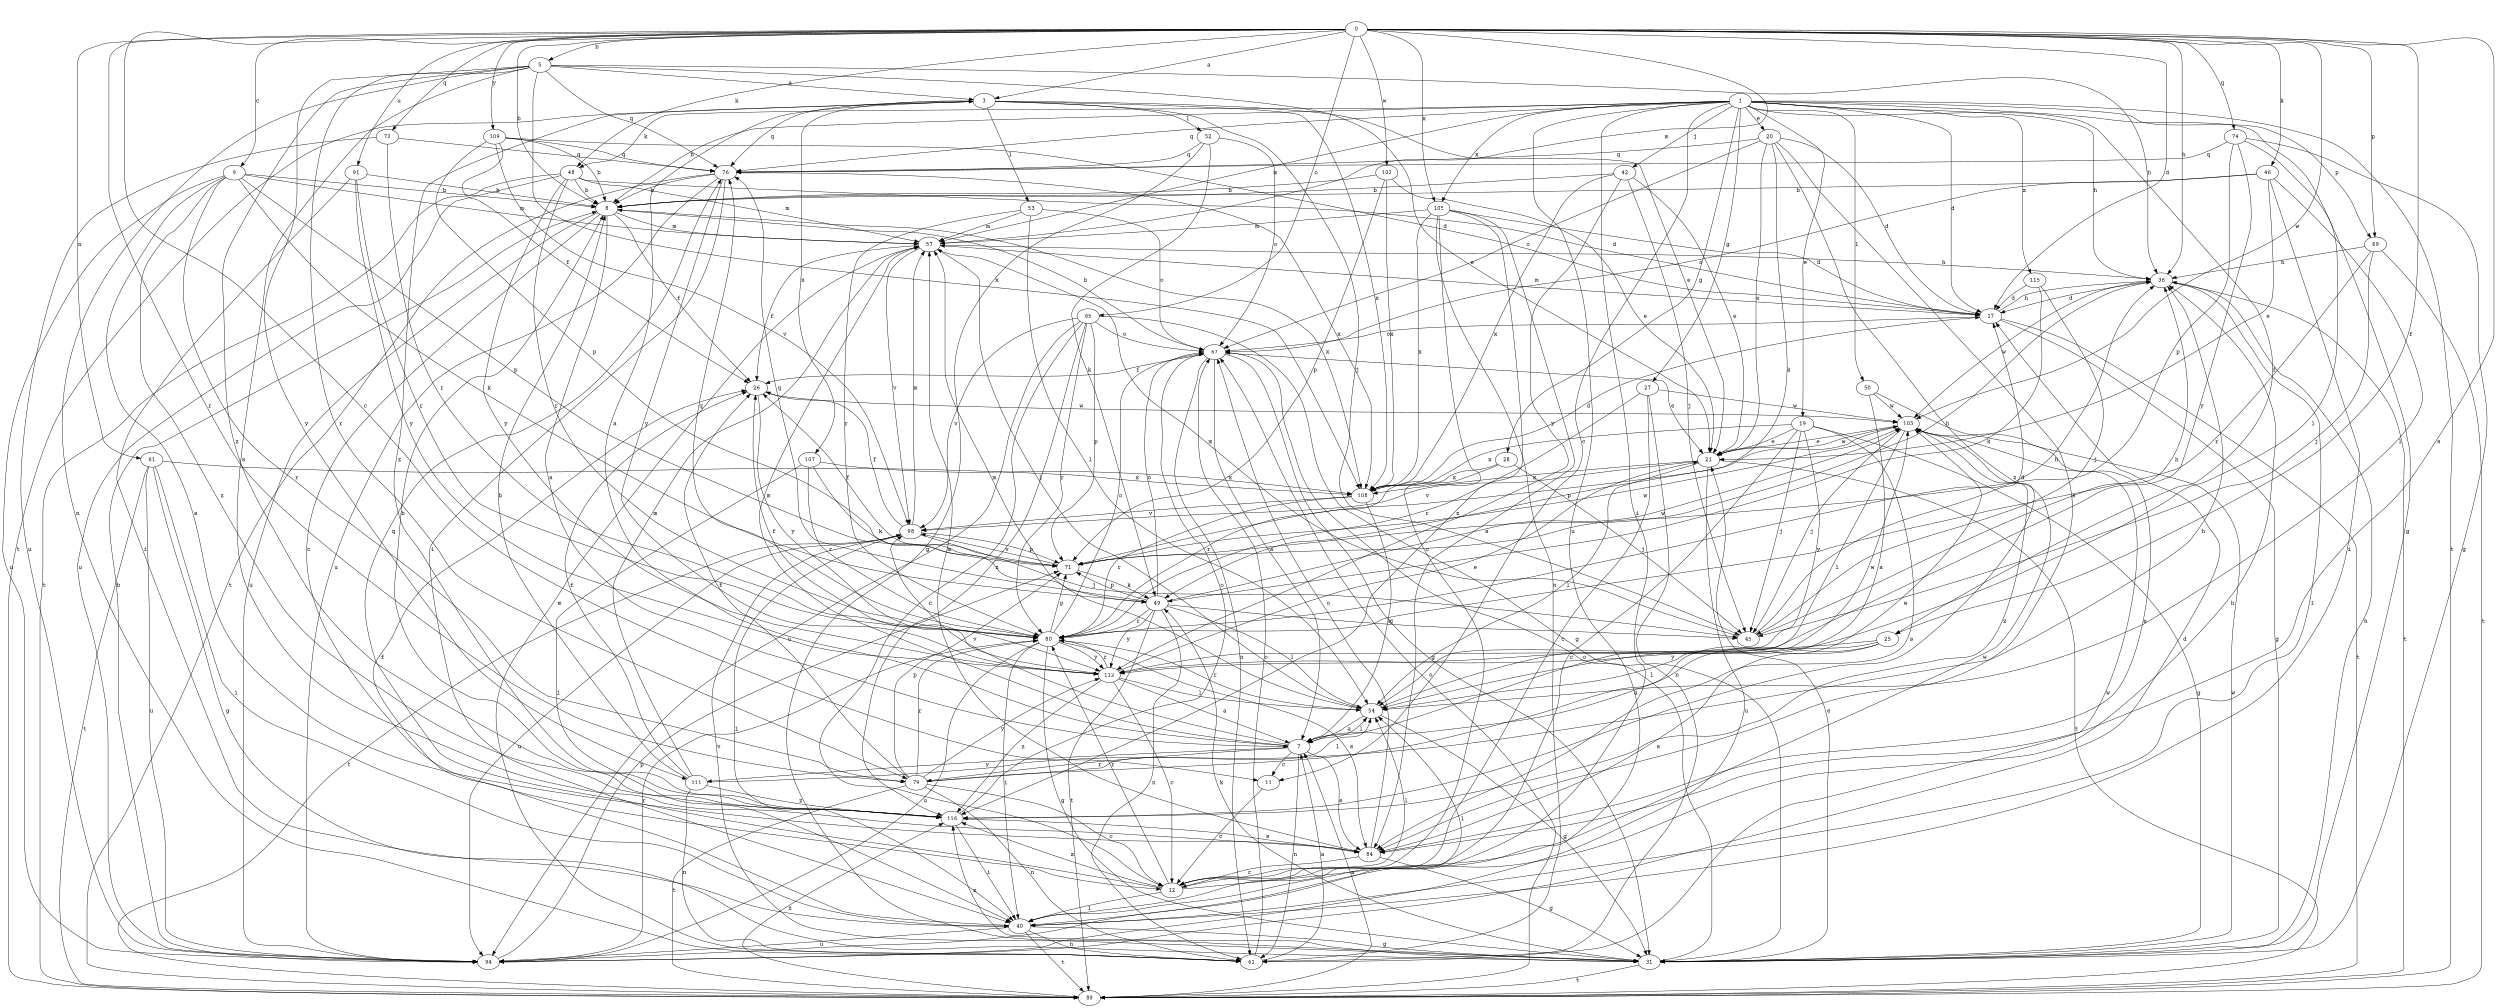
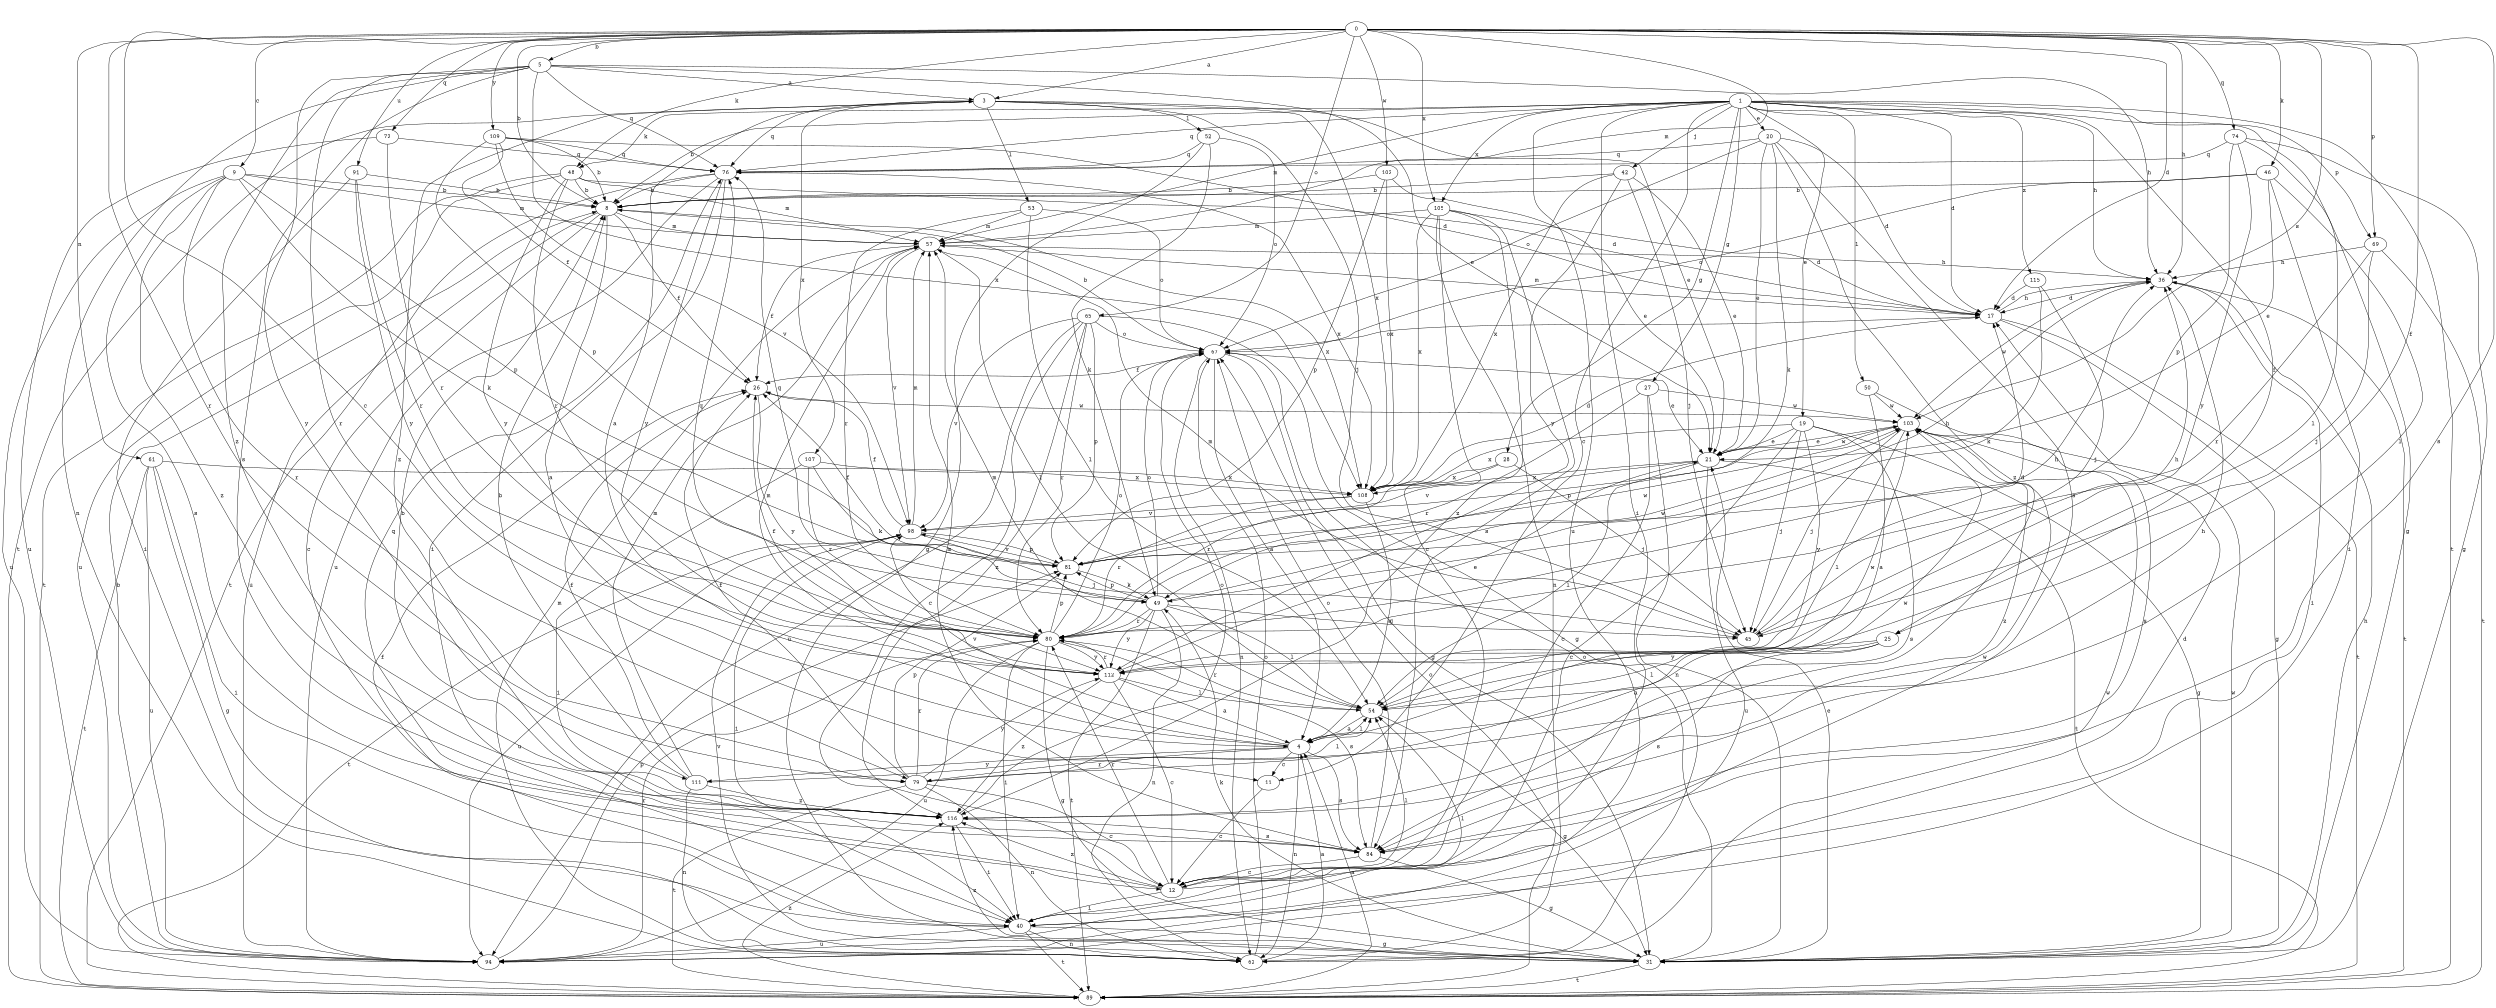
(2297, 226) -> (2297, 226)
(1068, 567) -> (1068, 567)
(1299, 747) -> (1299, 747)
(1789, 779) -> none
